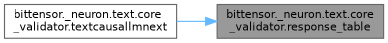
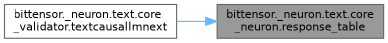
(300, 21) -> (300, 21)
